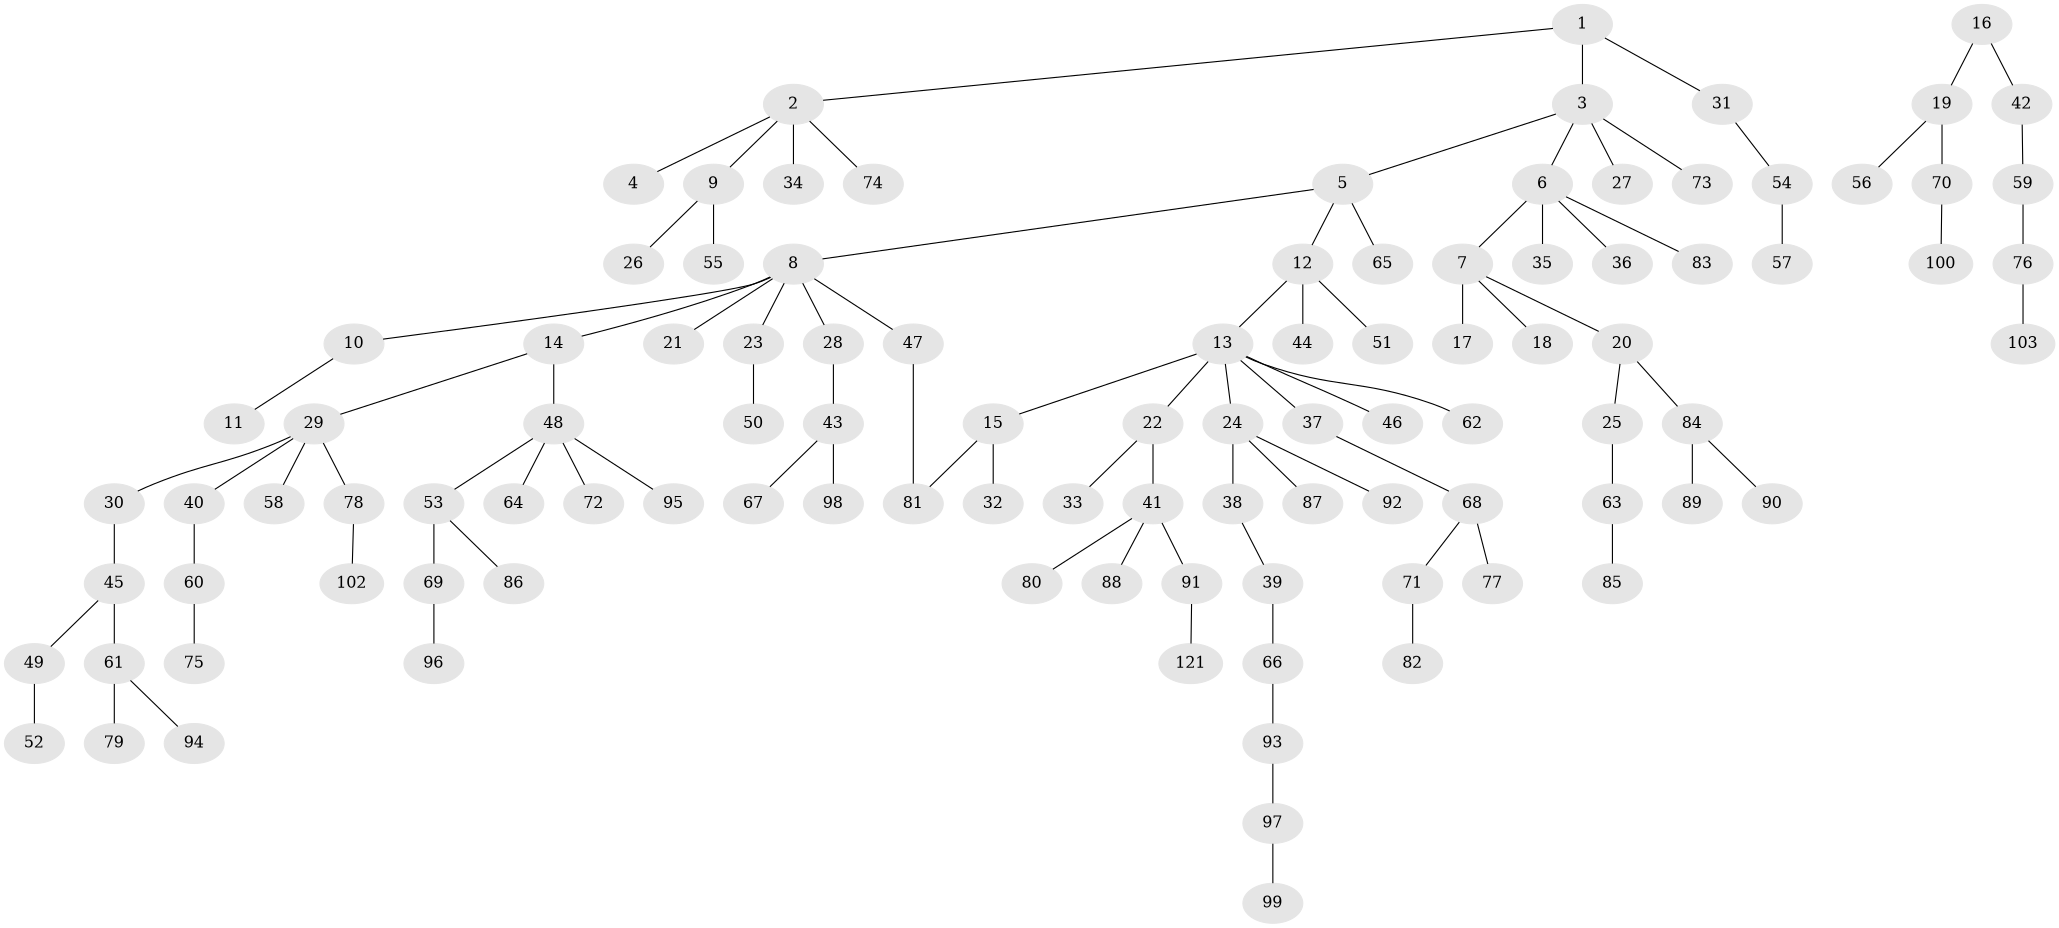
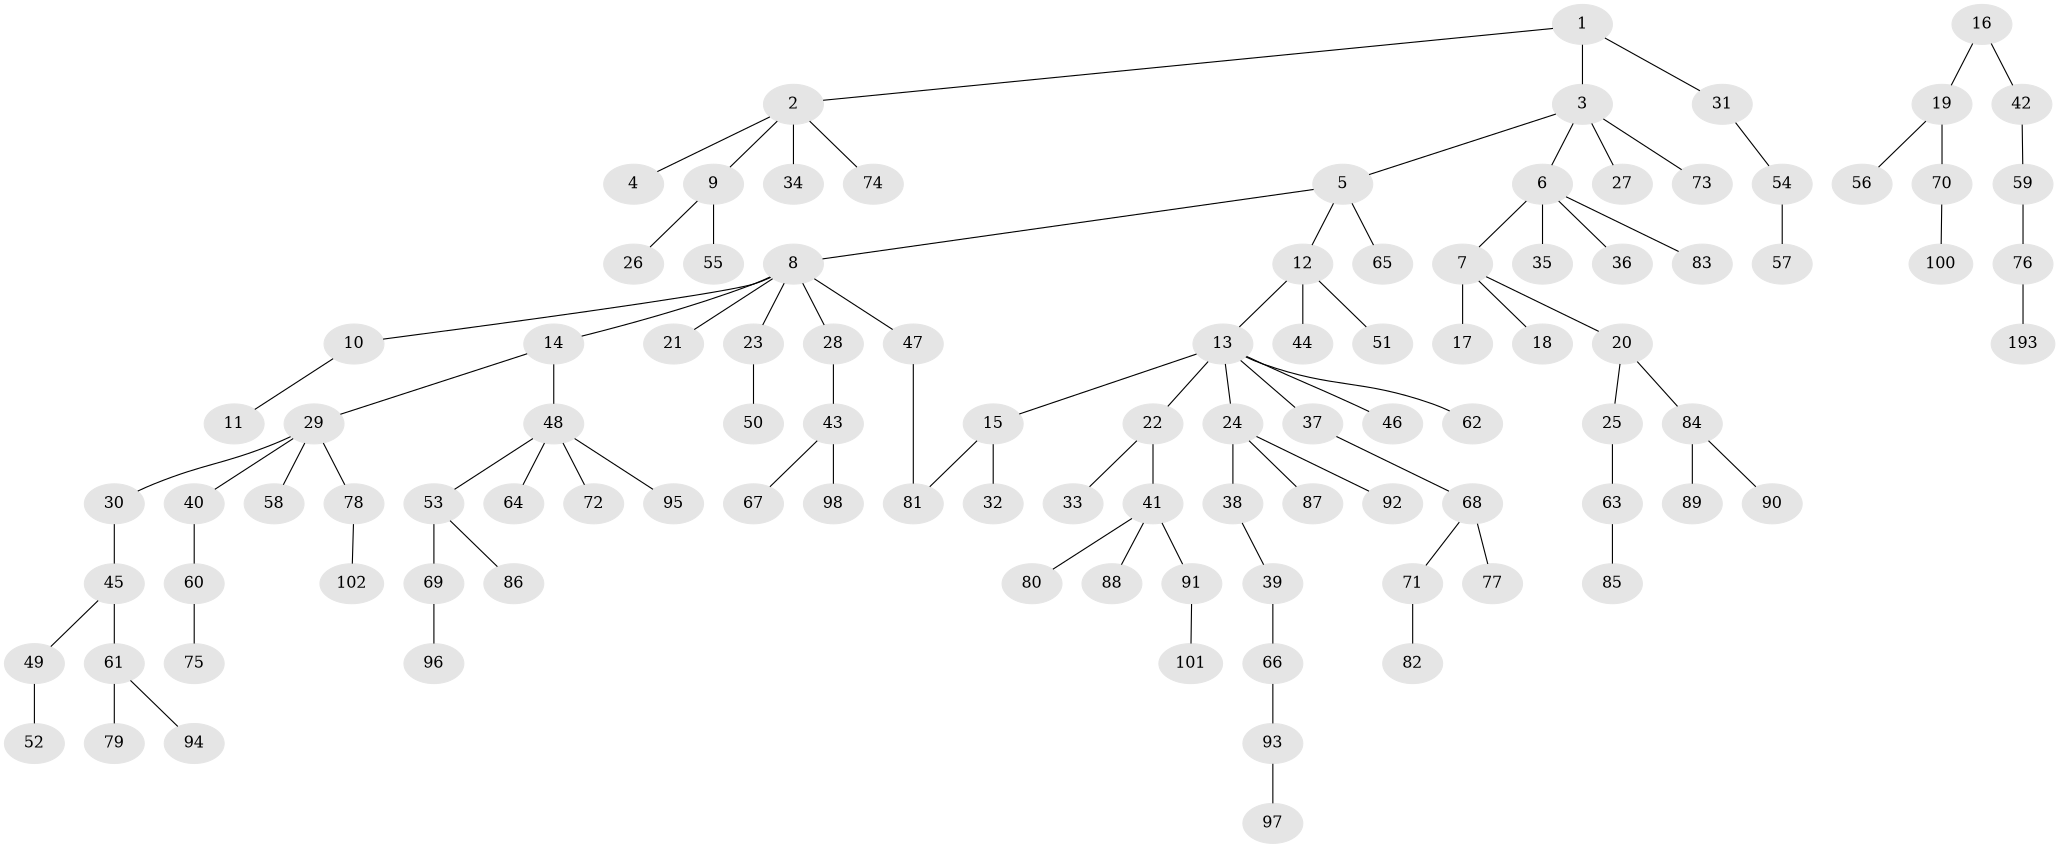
(2023, 344) -> (2023, 344)
(1191, 664) -> (1191, 664)
(1273, 903) -> none
